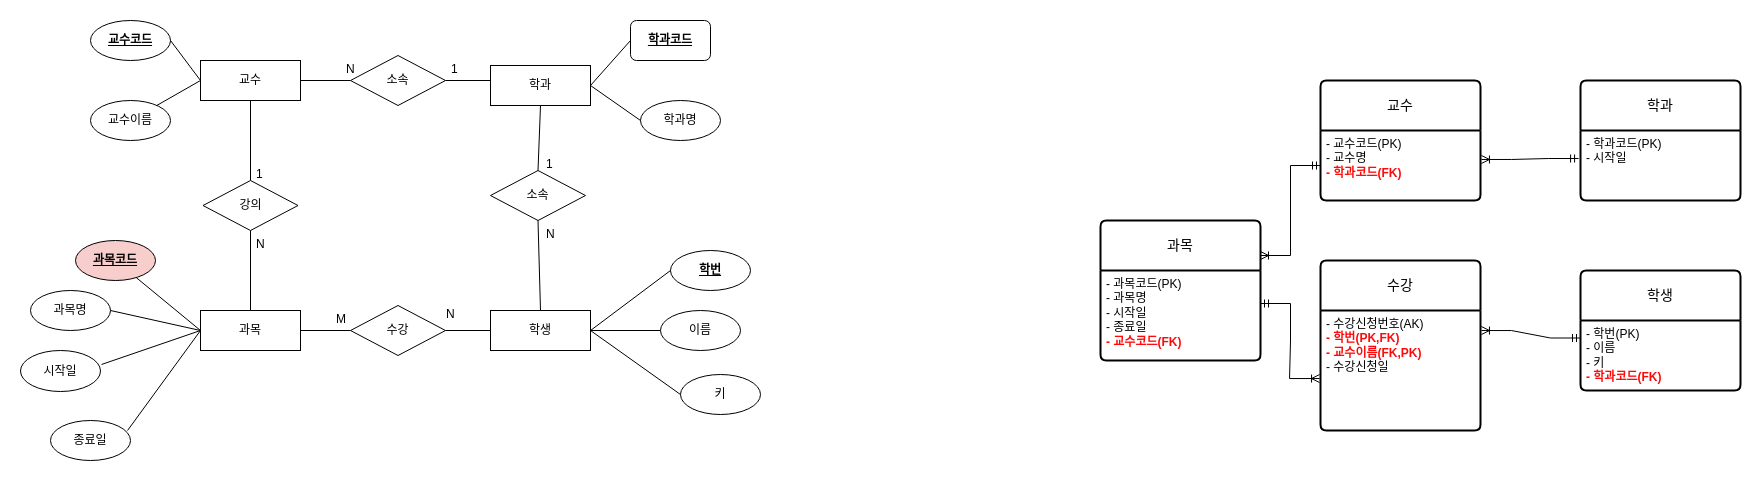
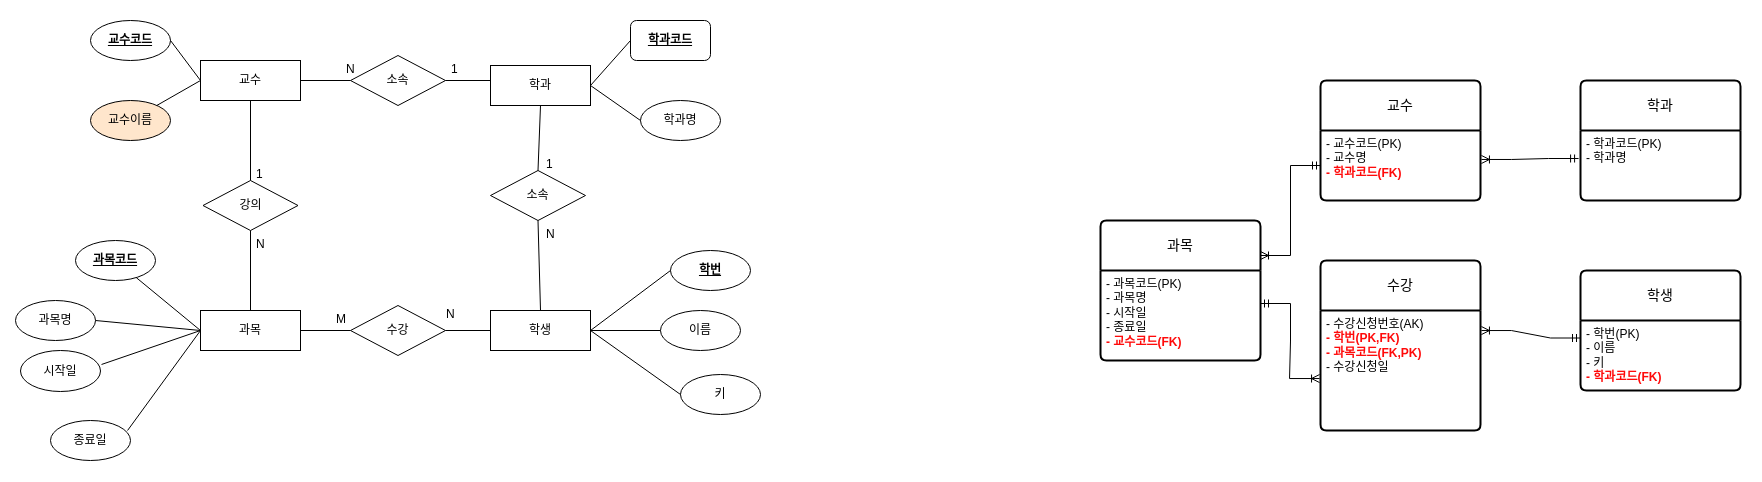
(131, 121) -> (131, 121)
(1629, 152) -> (1629, 152)
(116, 261) -> (116, 261)
(71, 311) -> (56, 321)
(1381, 346) -> (1381, 346)
